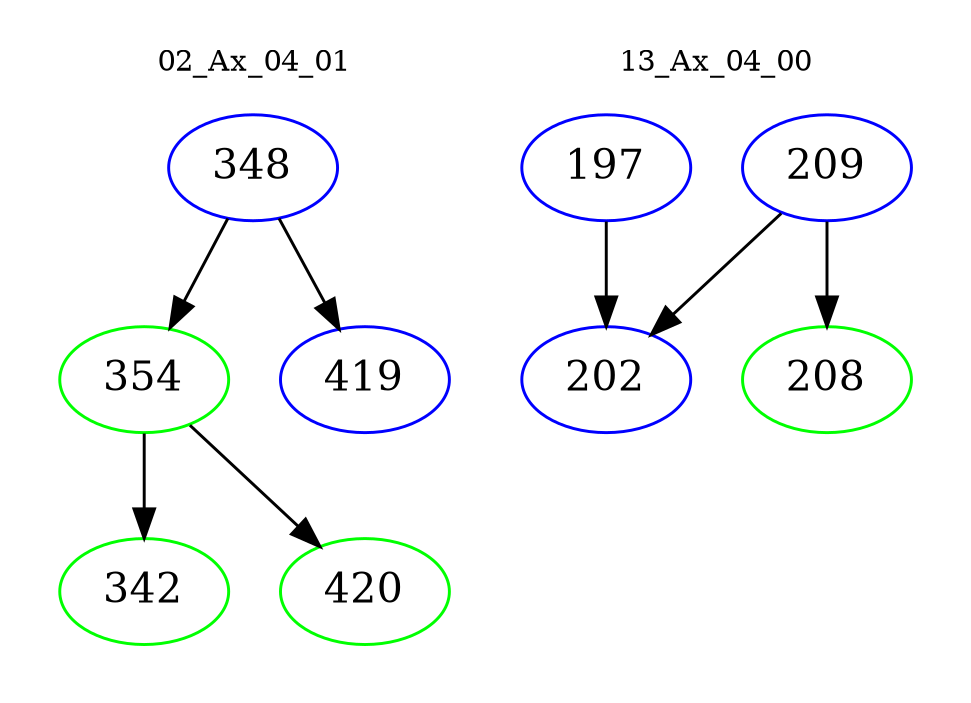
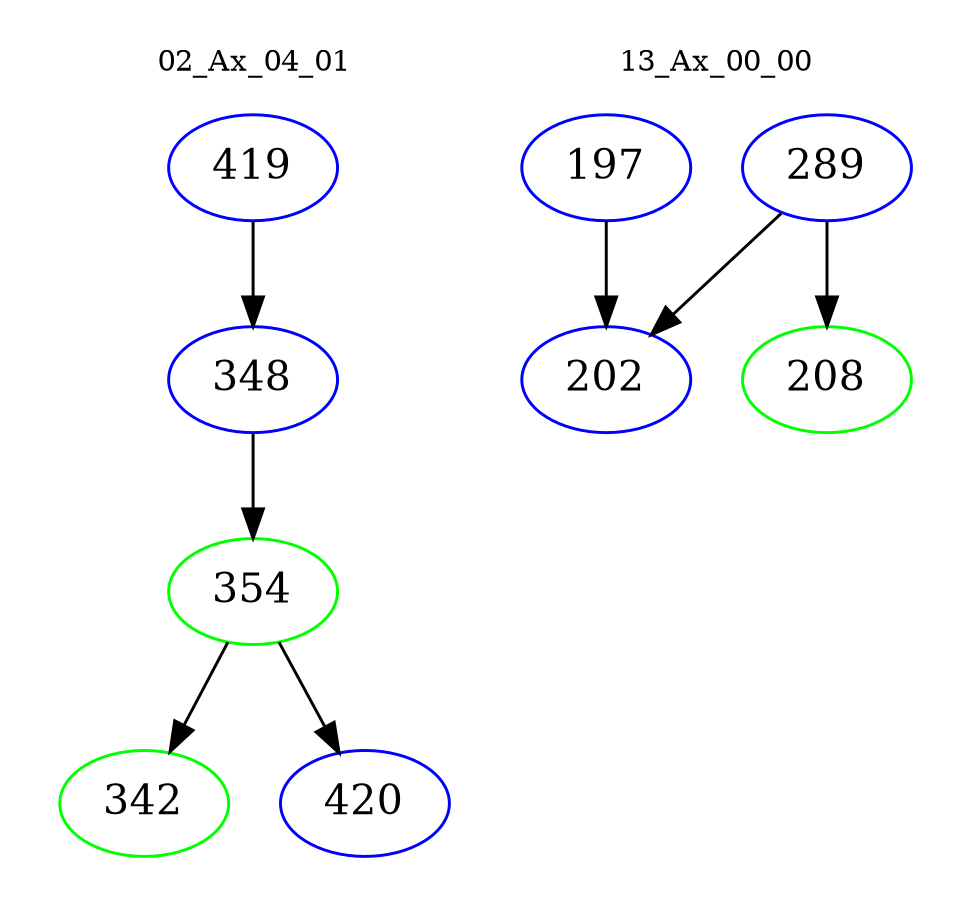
(717, 63) -> (717, 63)
(827, 168) -> (827, 168)
(302, 261) -> (253, 259)
(365, 592) -> (365, 803)
